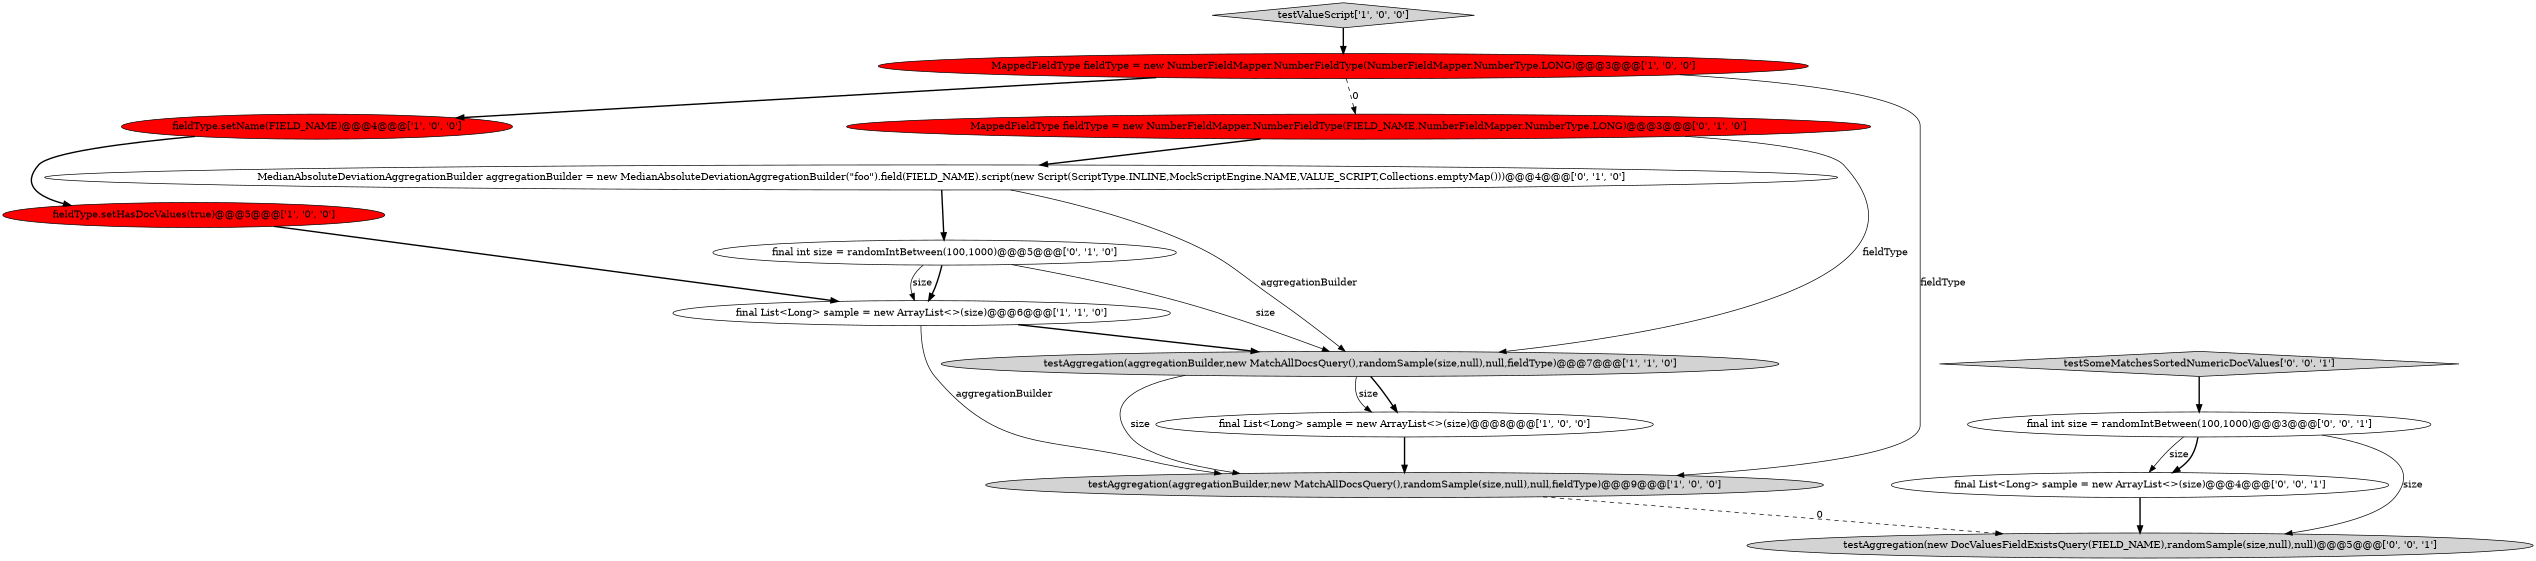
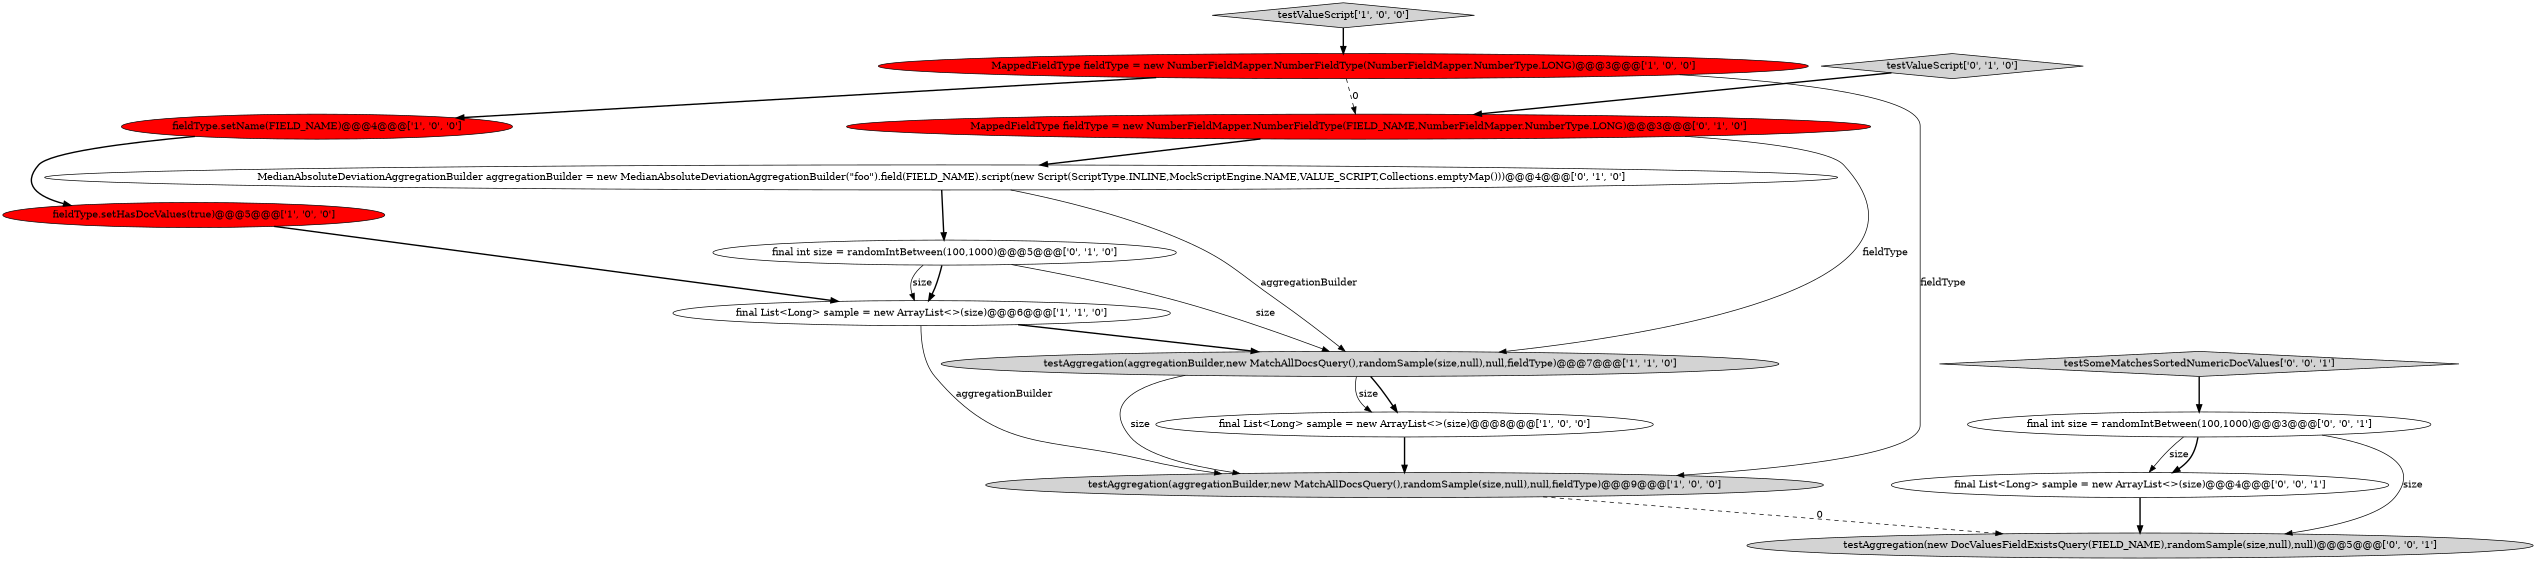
none -> (1952, 66)
